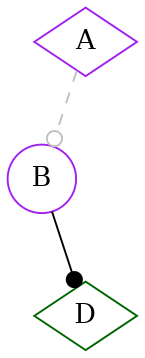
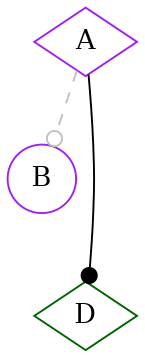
(62, 242) -> (94, 171)
